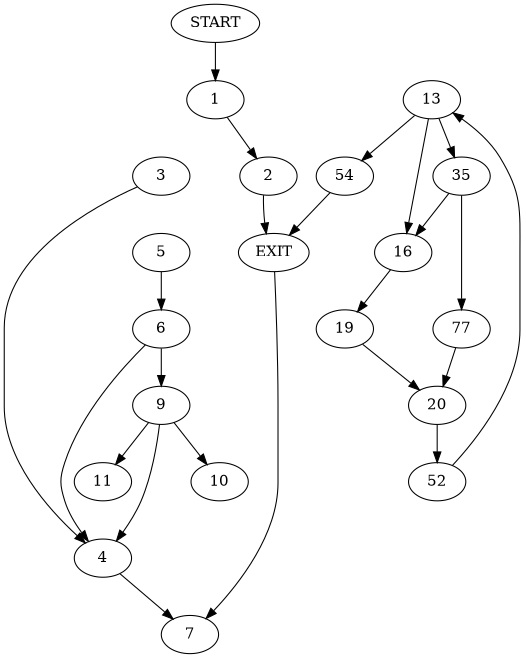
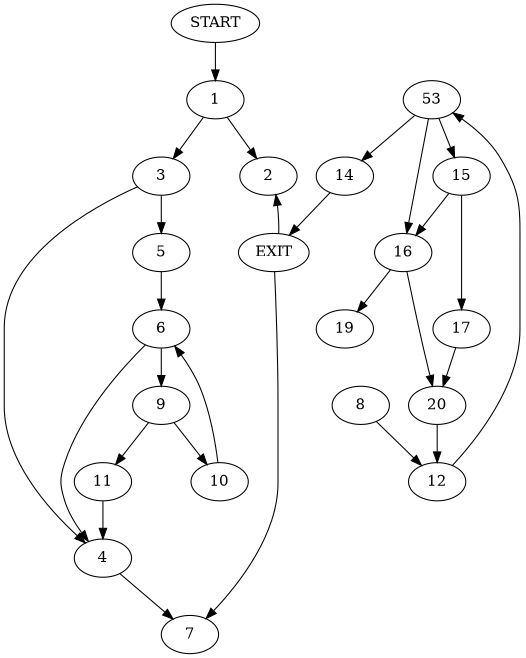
(432, 100) -> (432, 100)
none -> (191, 134)
(345, 176) -> (345, 176)
(462, 176) -> (462, 176)
none -> (161, 209)
(264, 209) -> (279, 219)
(462, 329) -> (462, 329)
(387, 364) -> (418, 324)
none -> (361, 405)
none -> (207, 406)
(148, 481) -> (103, 515)
(437, 482) -> (437, 482)
